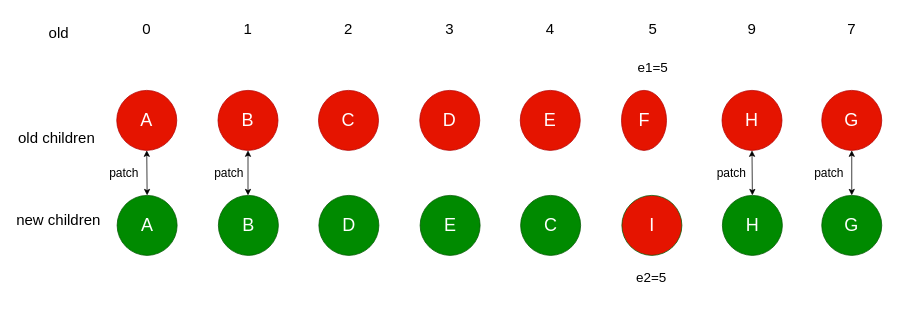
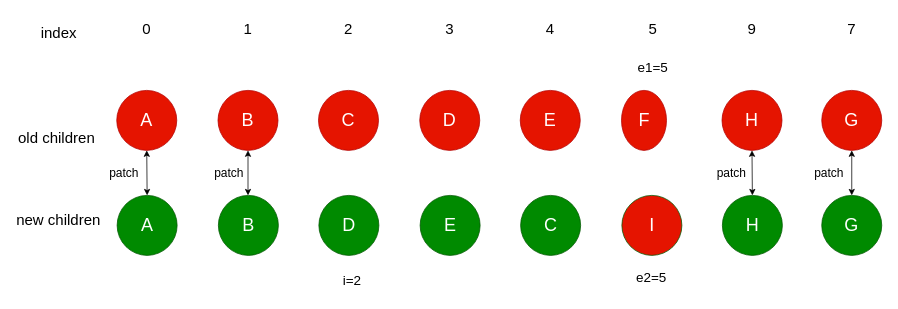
(59, 30) -> (59, 30)
none -> (352, 278)
